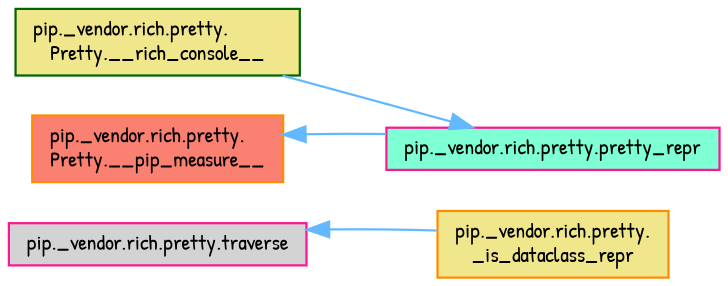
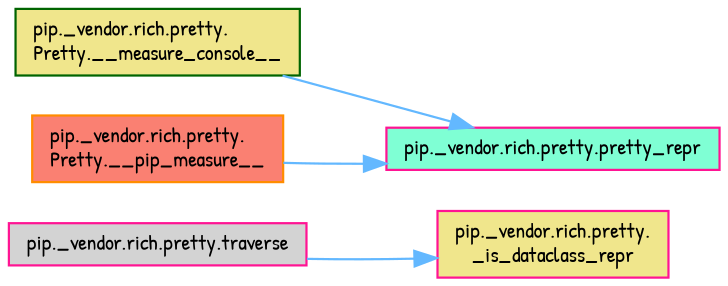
(158, 42) -> (158, 42)
(346, 134) -> (323, 164)
(383, 229) -> (361, 259)
(553, 244) -> (553, 244)
